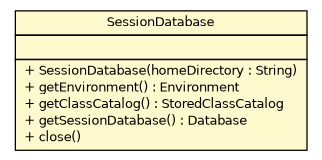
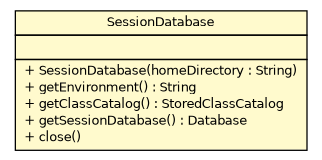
(132, 88) -> (111, 88)
